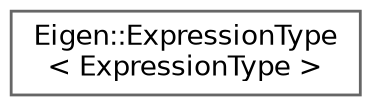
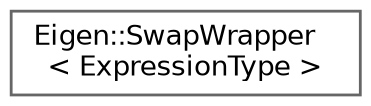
(186, 53) -> (186, 53)
